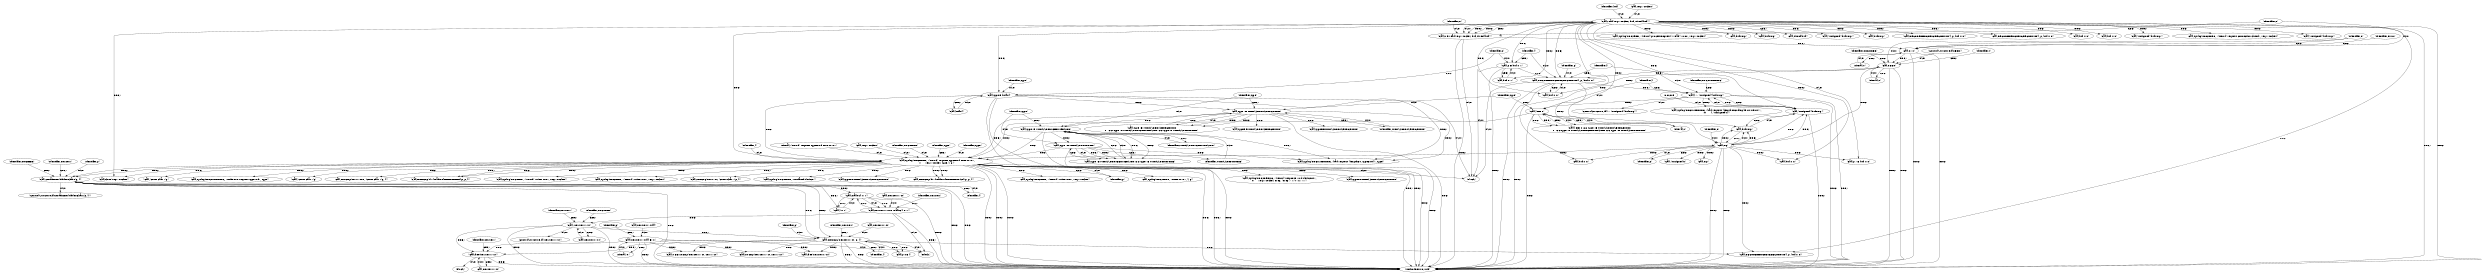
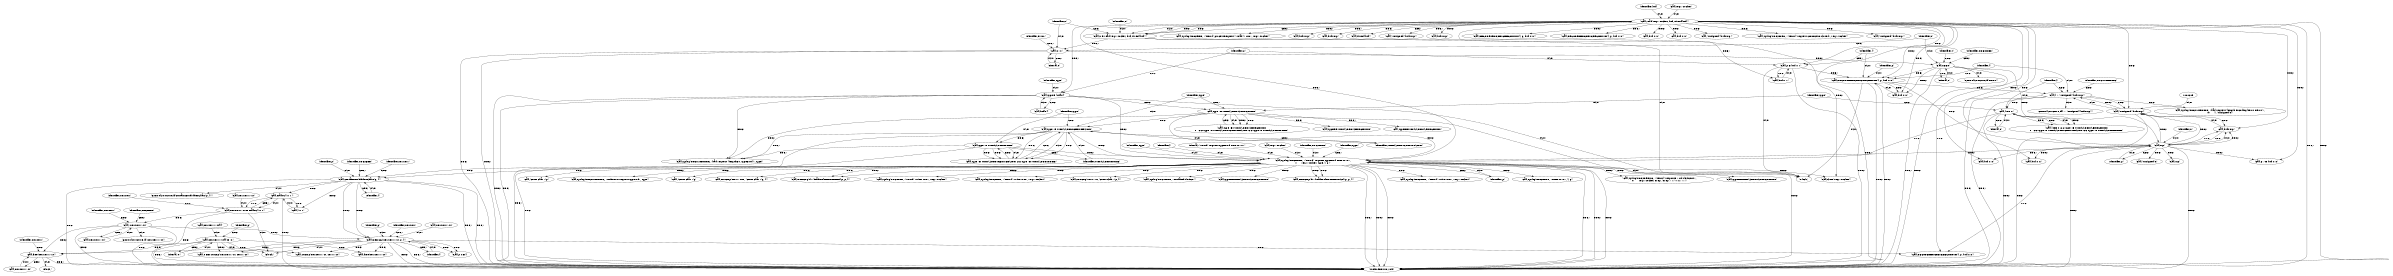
(1916, 58) -> (1972, 71)
(1820, 88) -> (2301, 88)
(1402, 129) -> none
